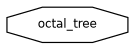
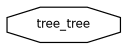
(67, 25) -> (64, 25)
